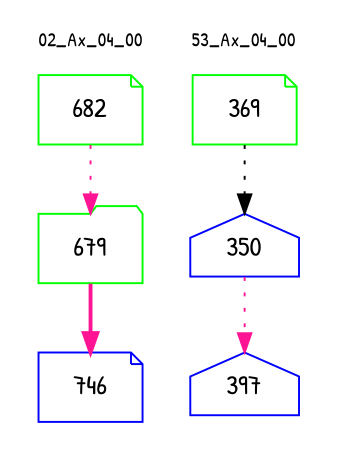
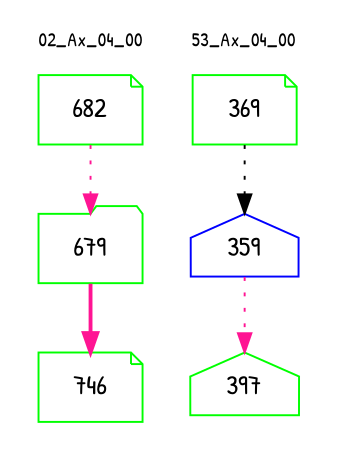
(245, 249) -> (245, 249)
(91, 387) -> (91, 387)
(245, 387) -> (245, 387)
